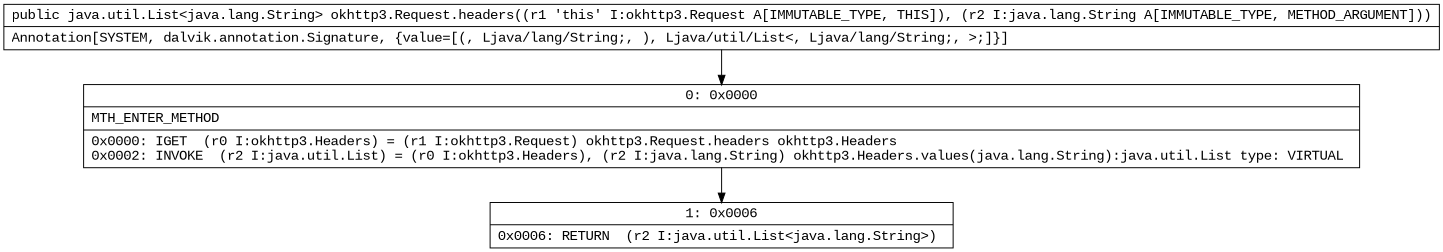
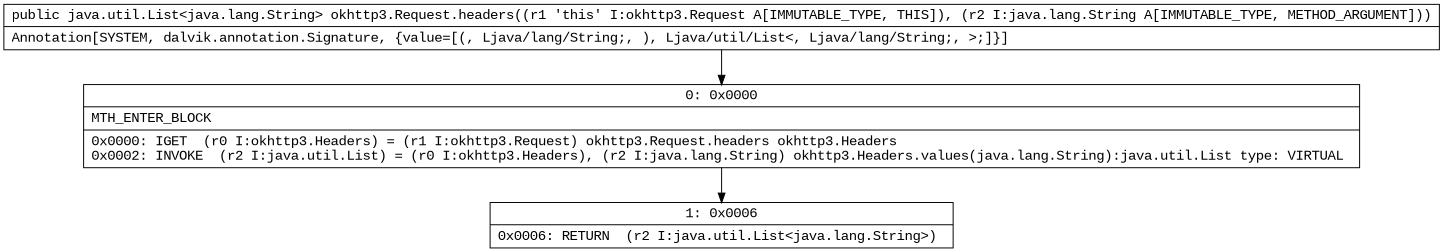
(156, 118) -> (151, 118)
